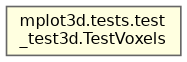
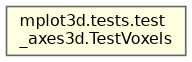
(94, 31) -> (96, 31)
